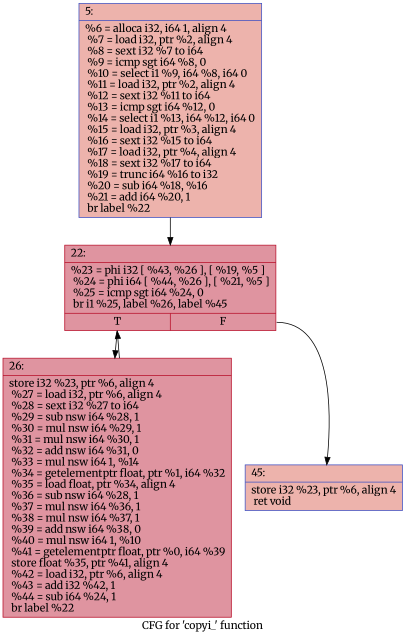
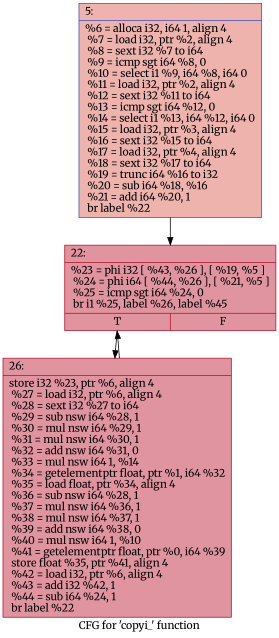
(324, 488) -> none
